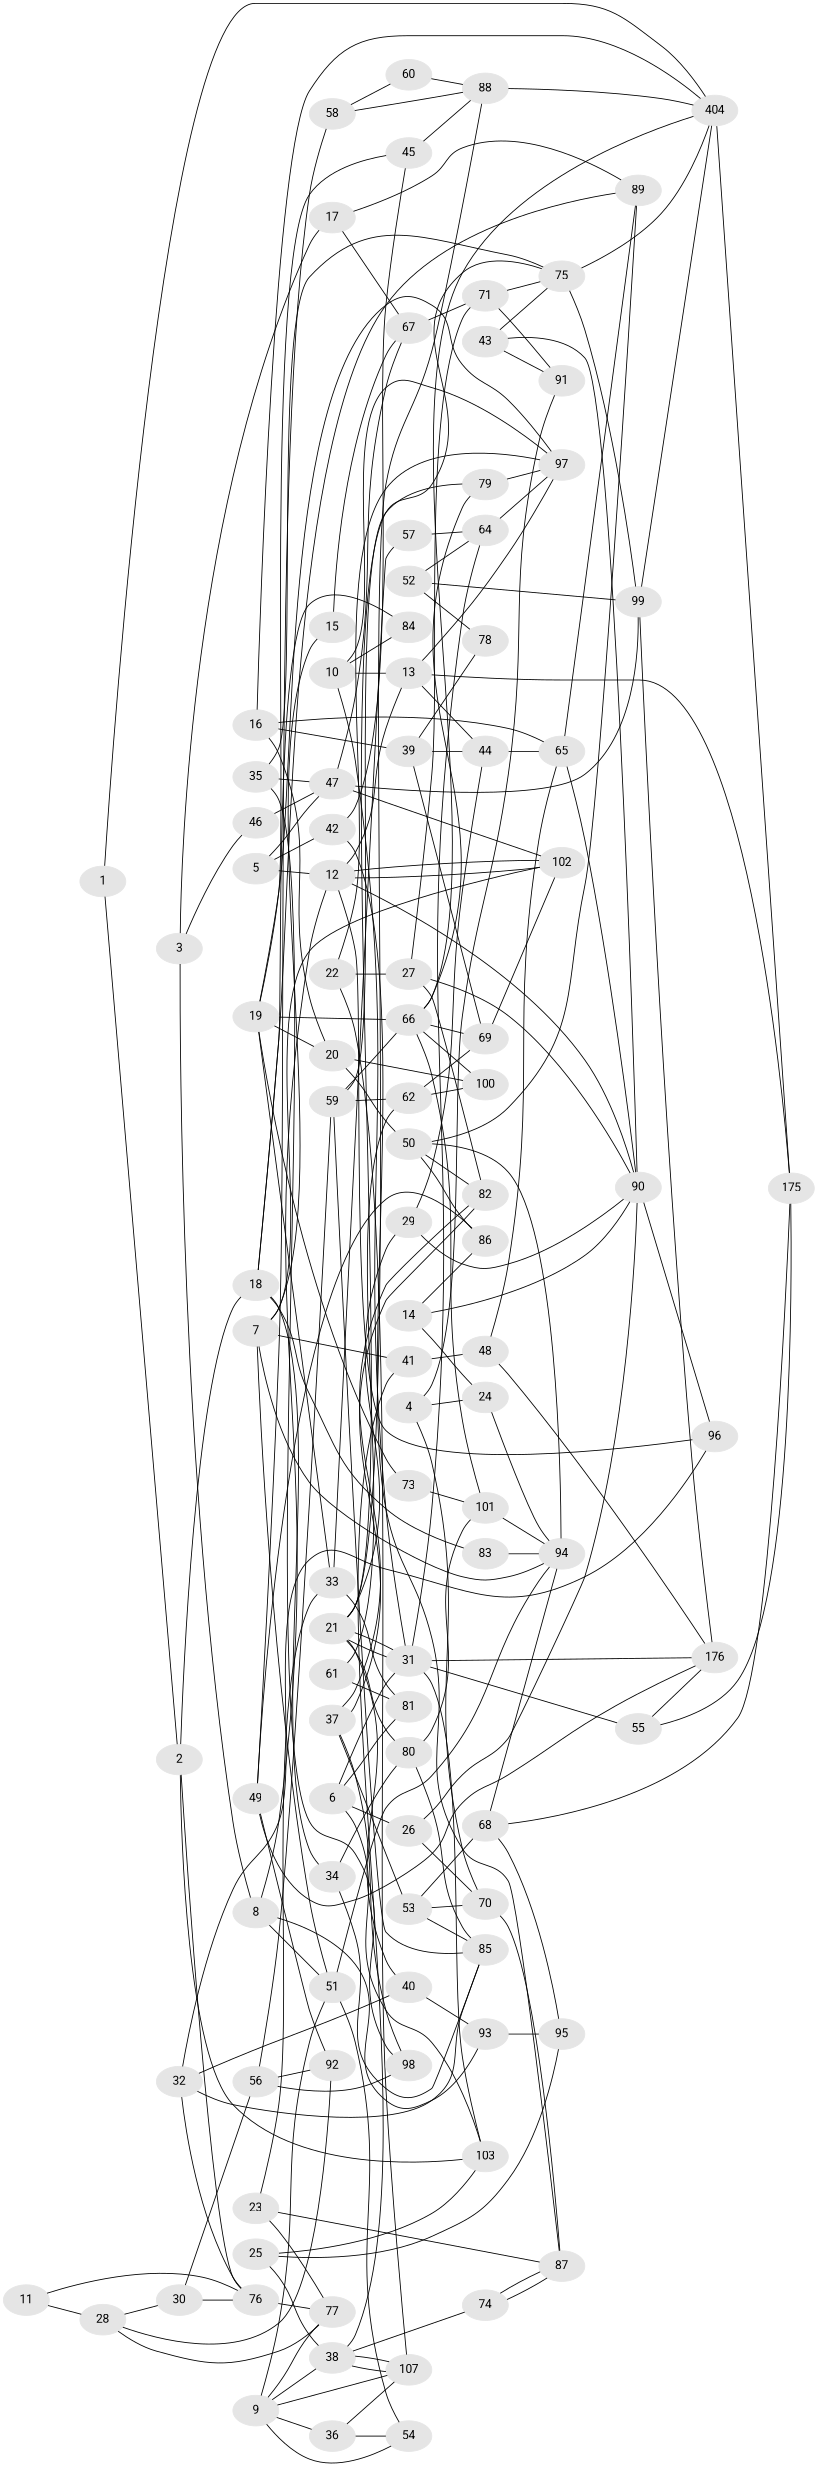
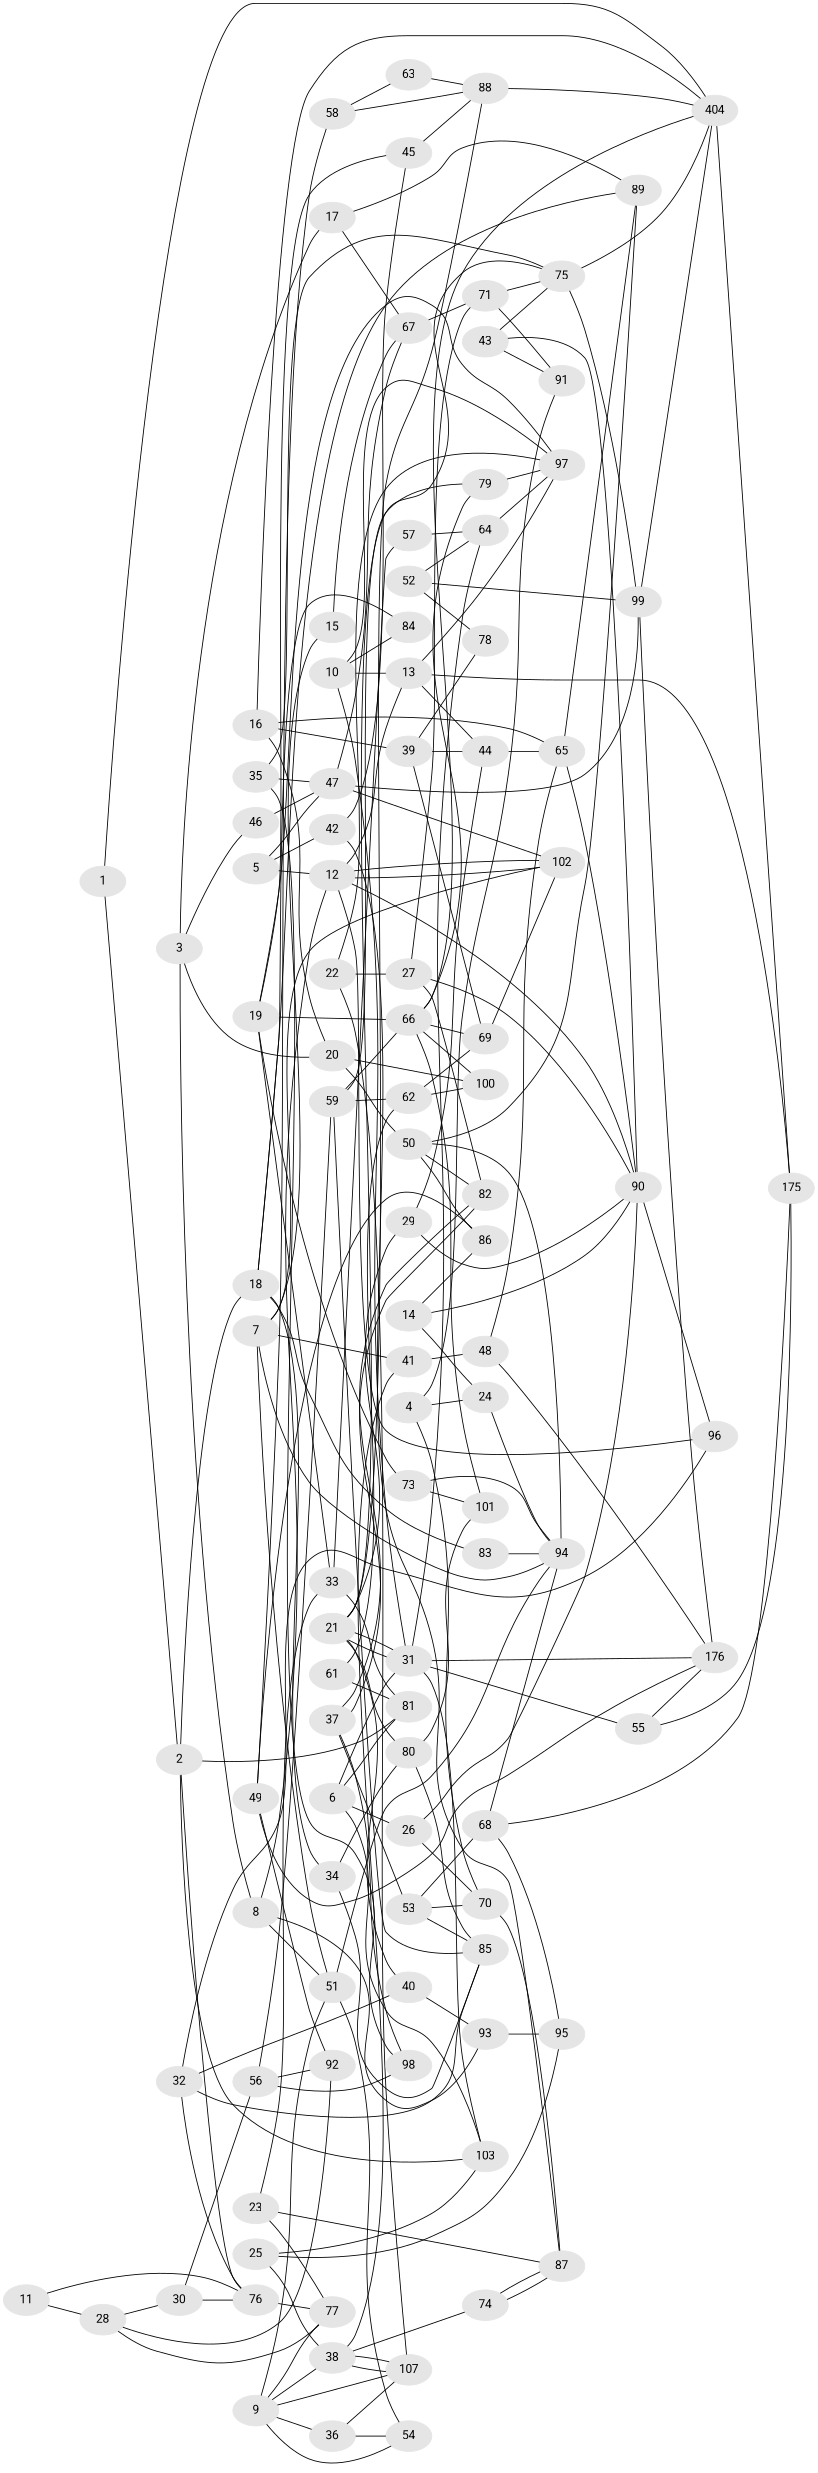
(409, 75) -> (409, 75)
(304, 1041) -> (228, 1036)
(524, 1531) -> (504, 1483)
none -> (303, 1756)
